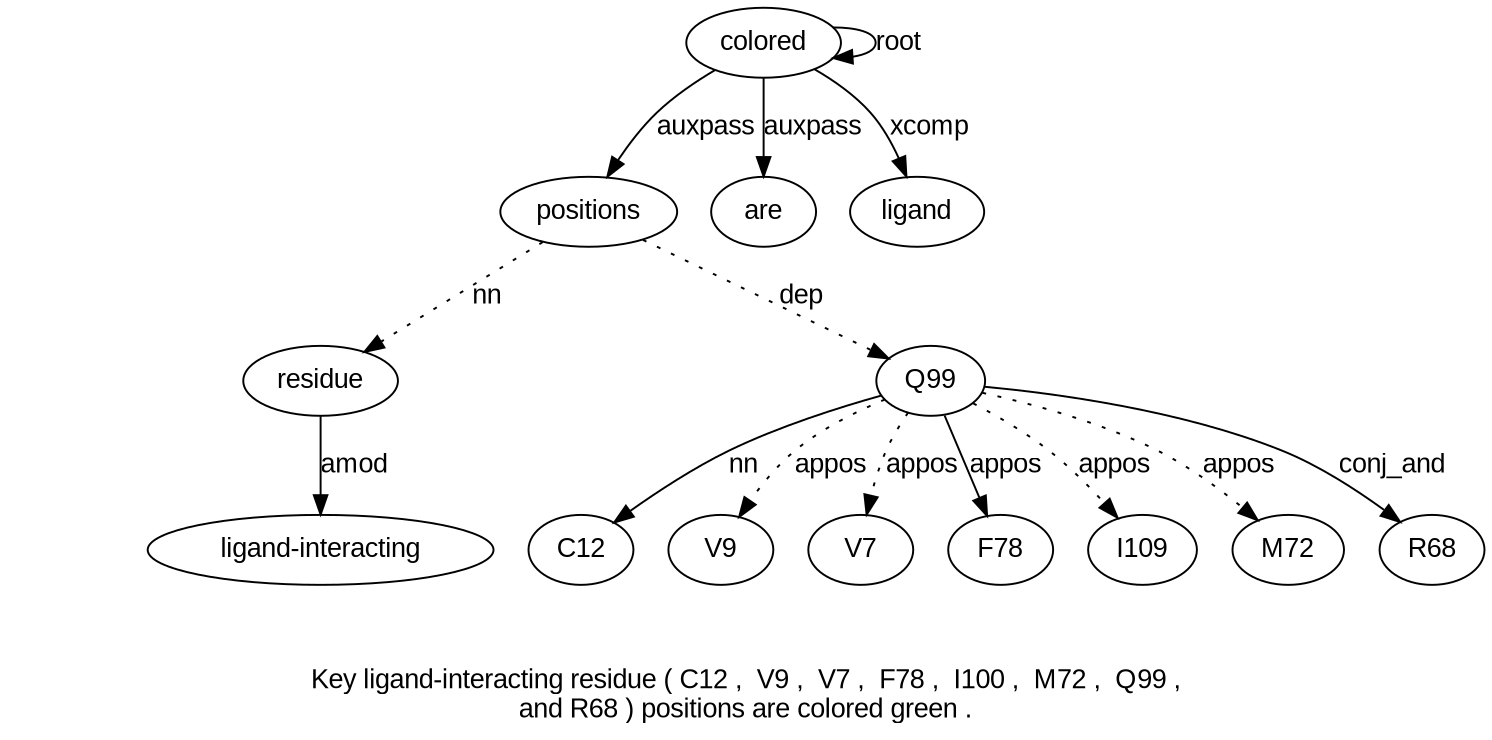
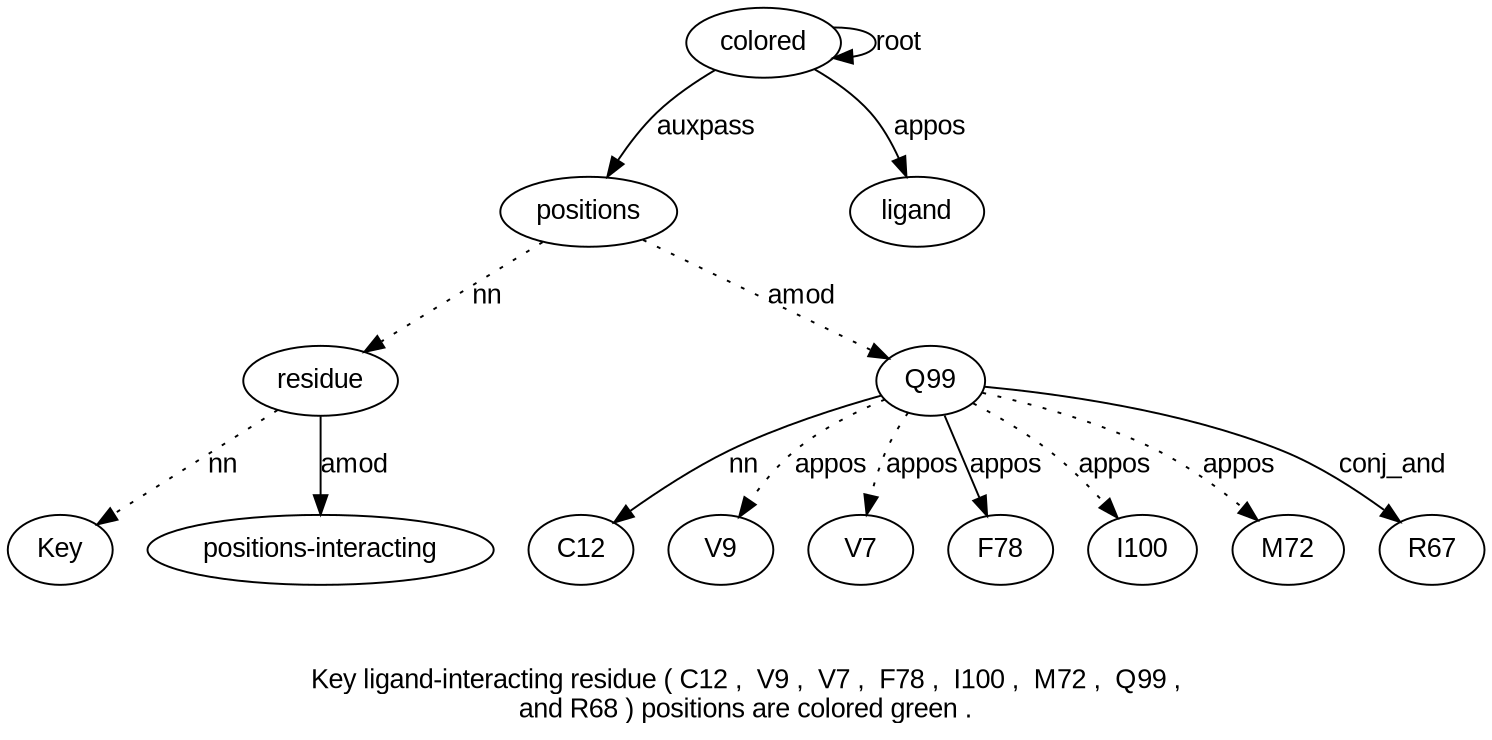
(930, 127) -> (930, 127)
(764, 212) -> none
(802, 296) -> (802, 296)
none -> (60, 550)
(321, 550) -> (321, 550)
(1143, 550) -> (1143, 550)
(1432, 550) -> (1432, 550)
